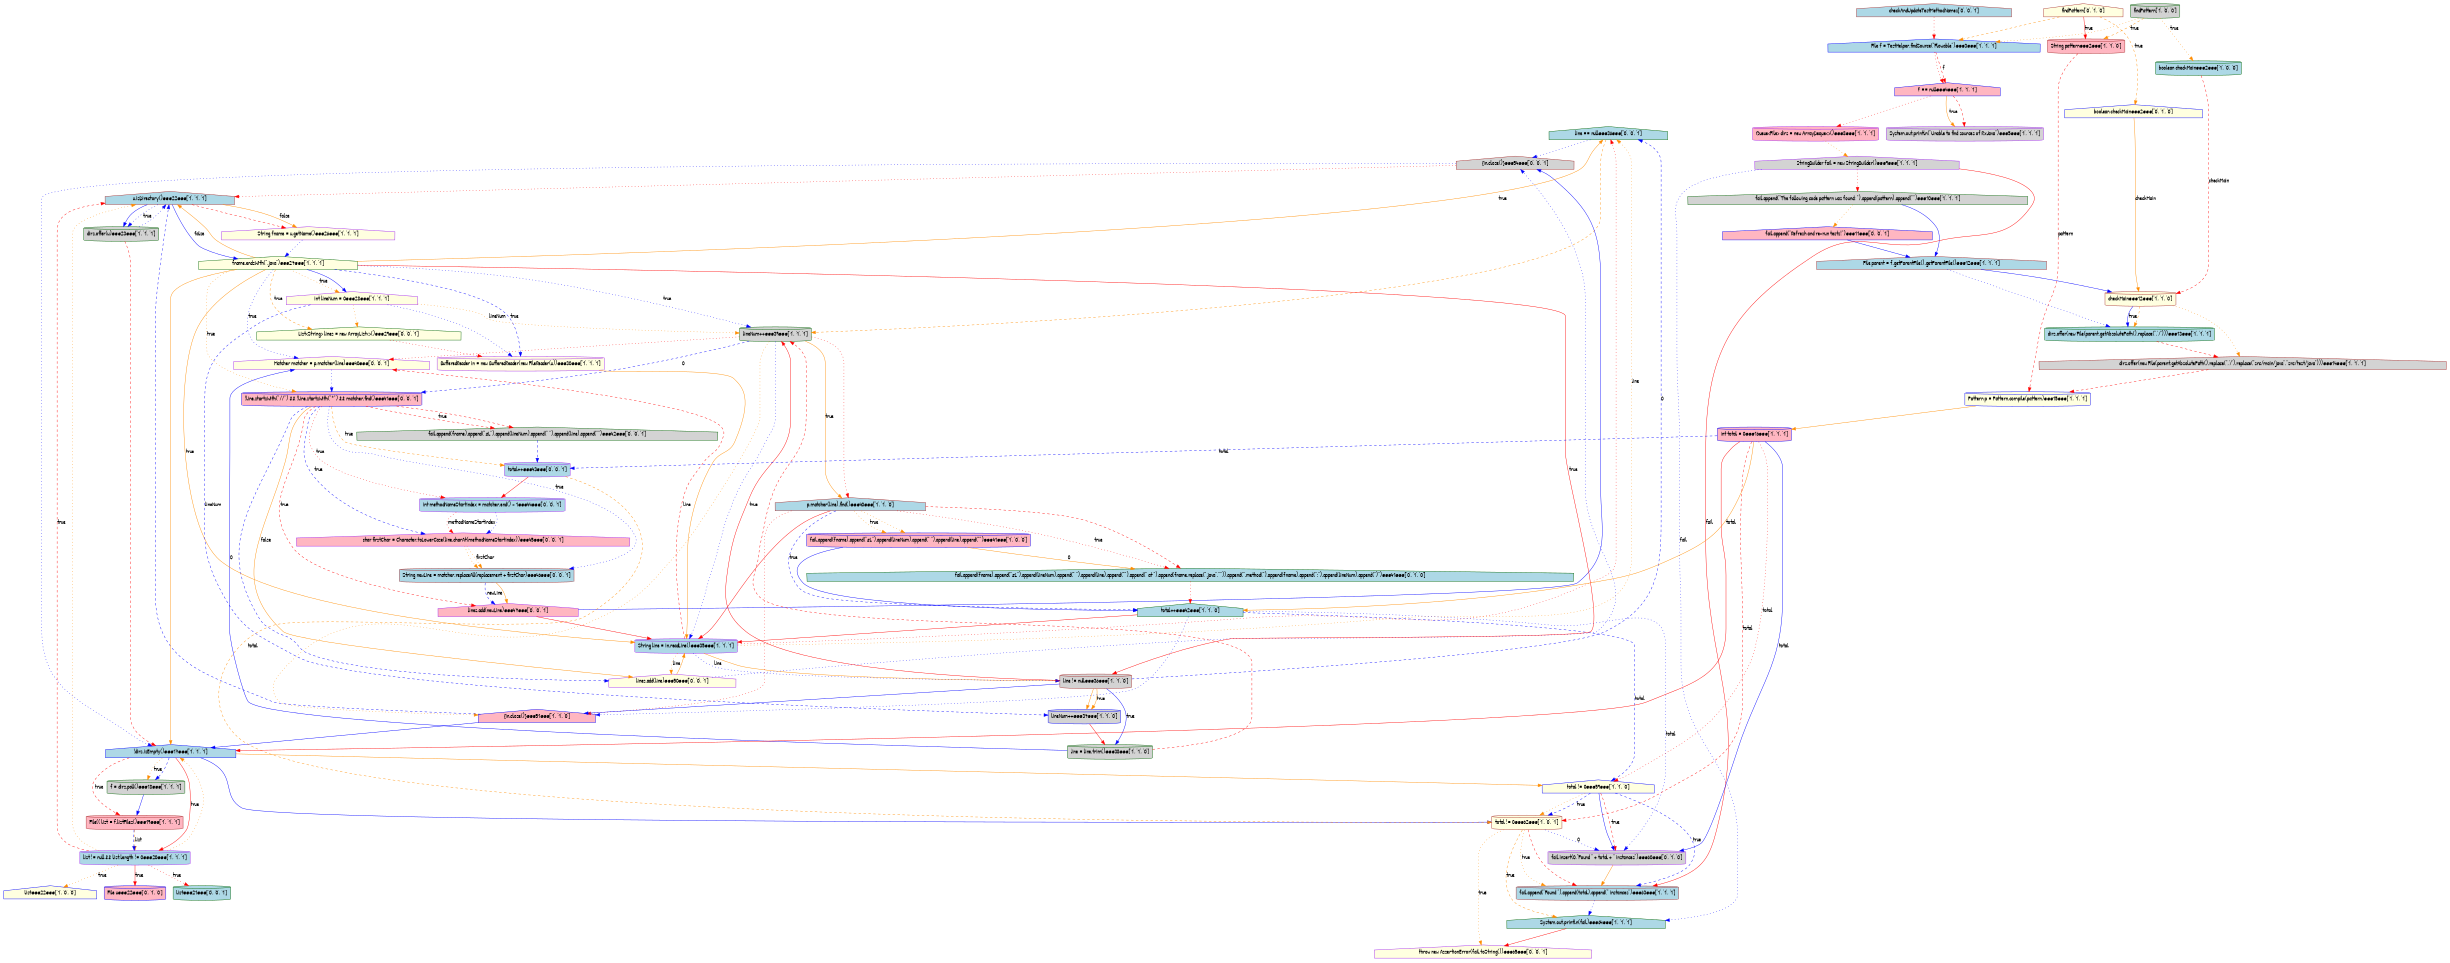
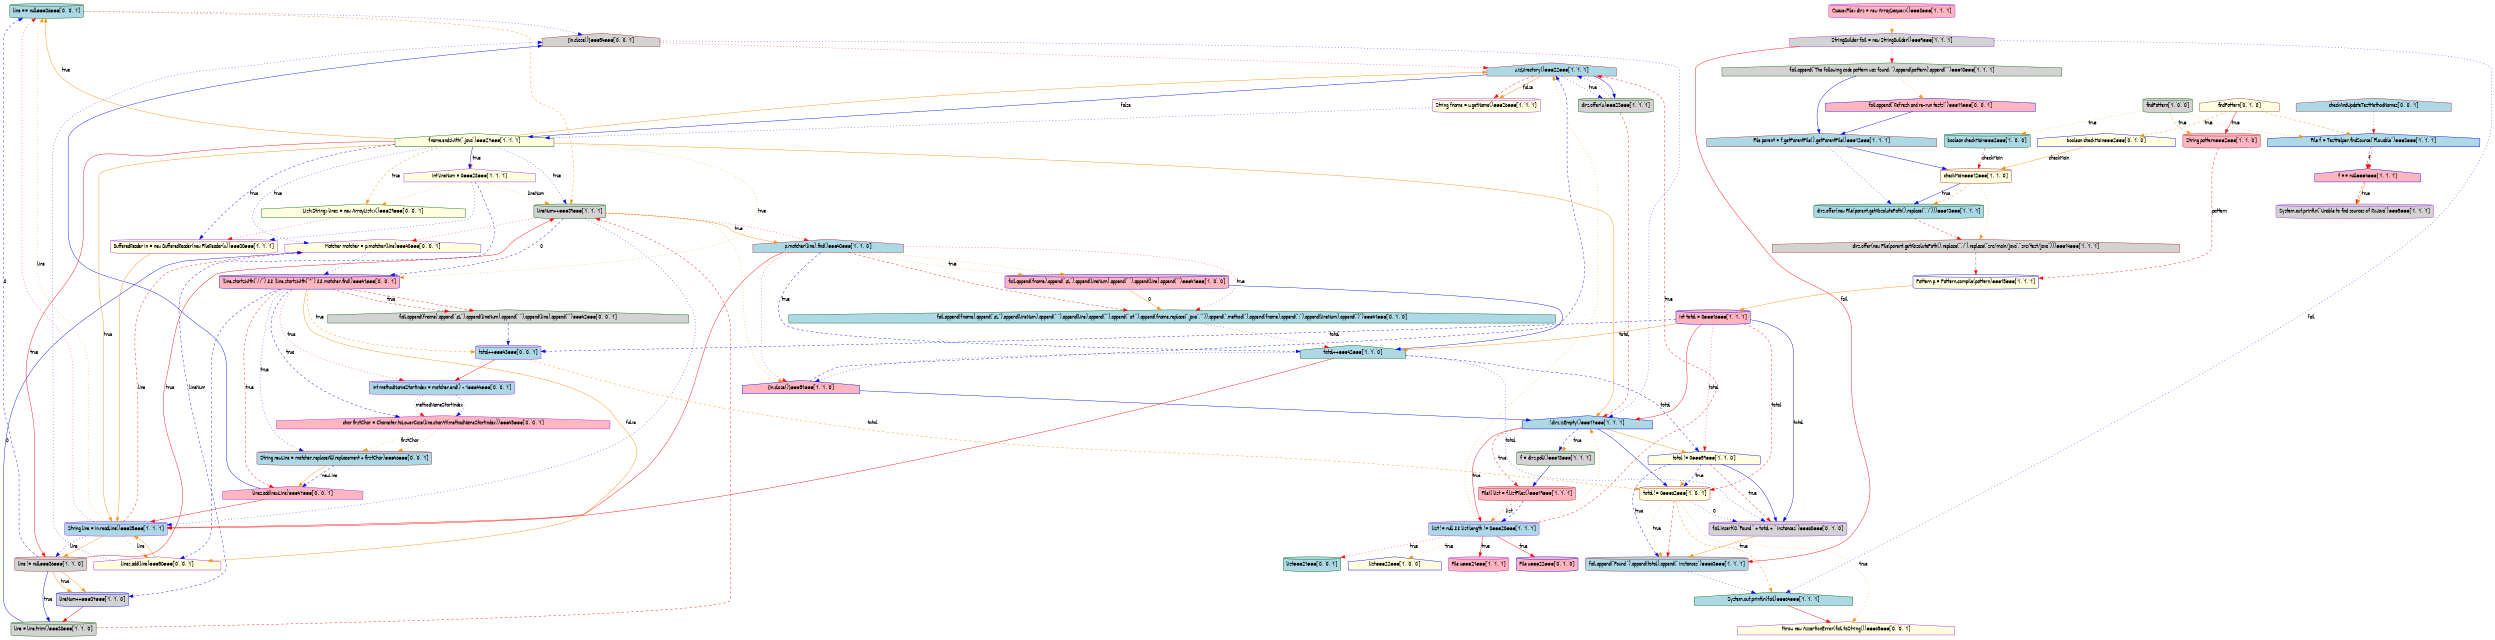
(1886, 111) -> none
(1608, 134) -> (47, 11)
(308, 234) -> (1486, 105)
none -> (1479, 564)
(824, 699) -> none
